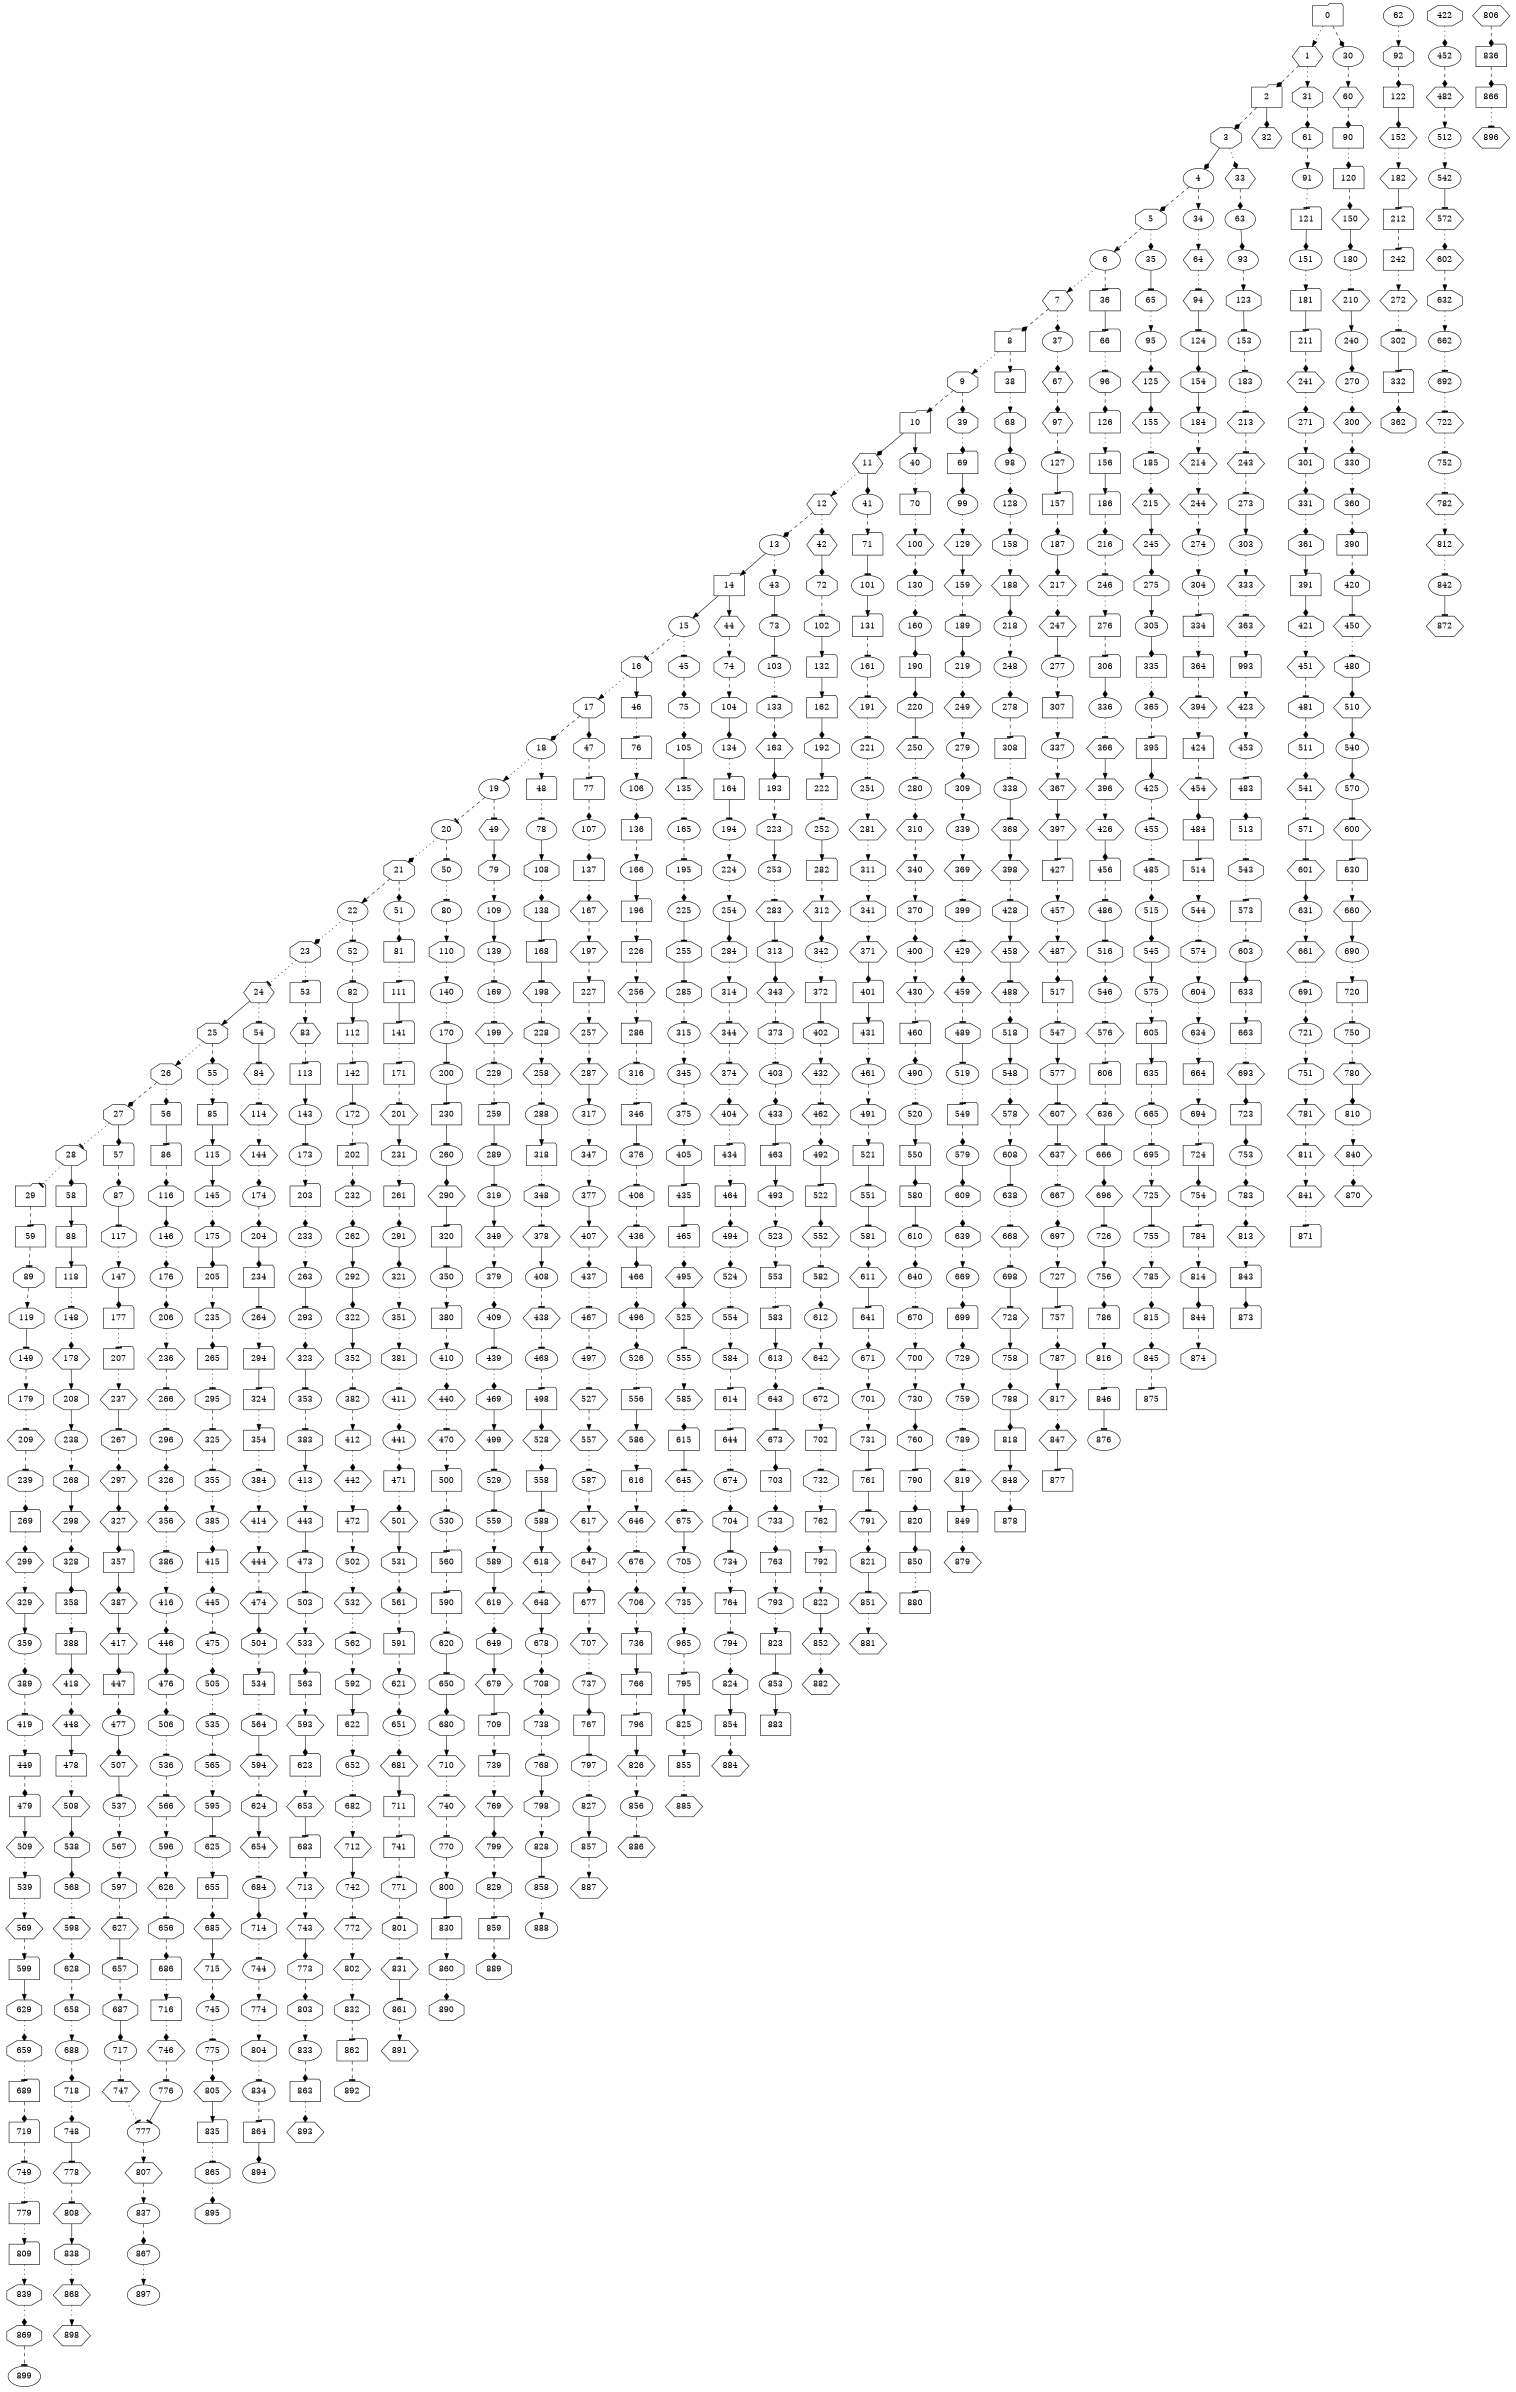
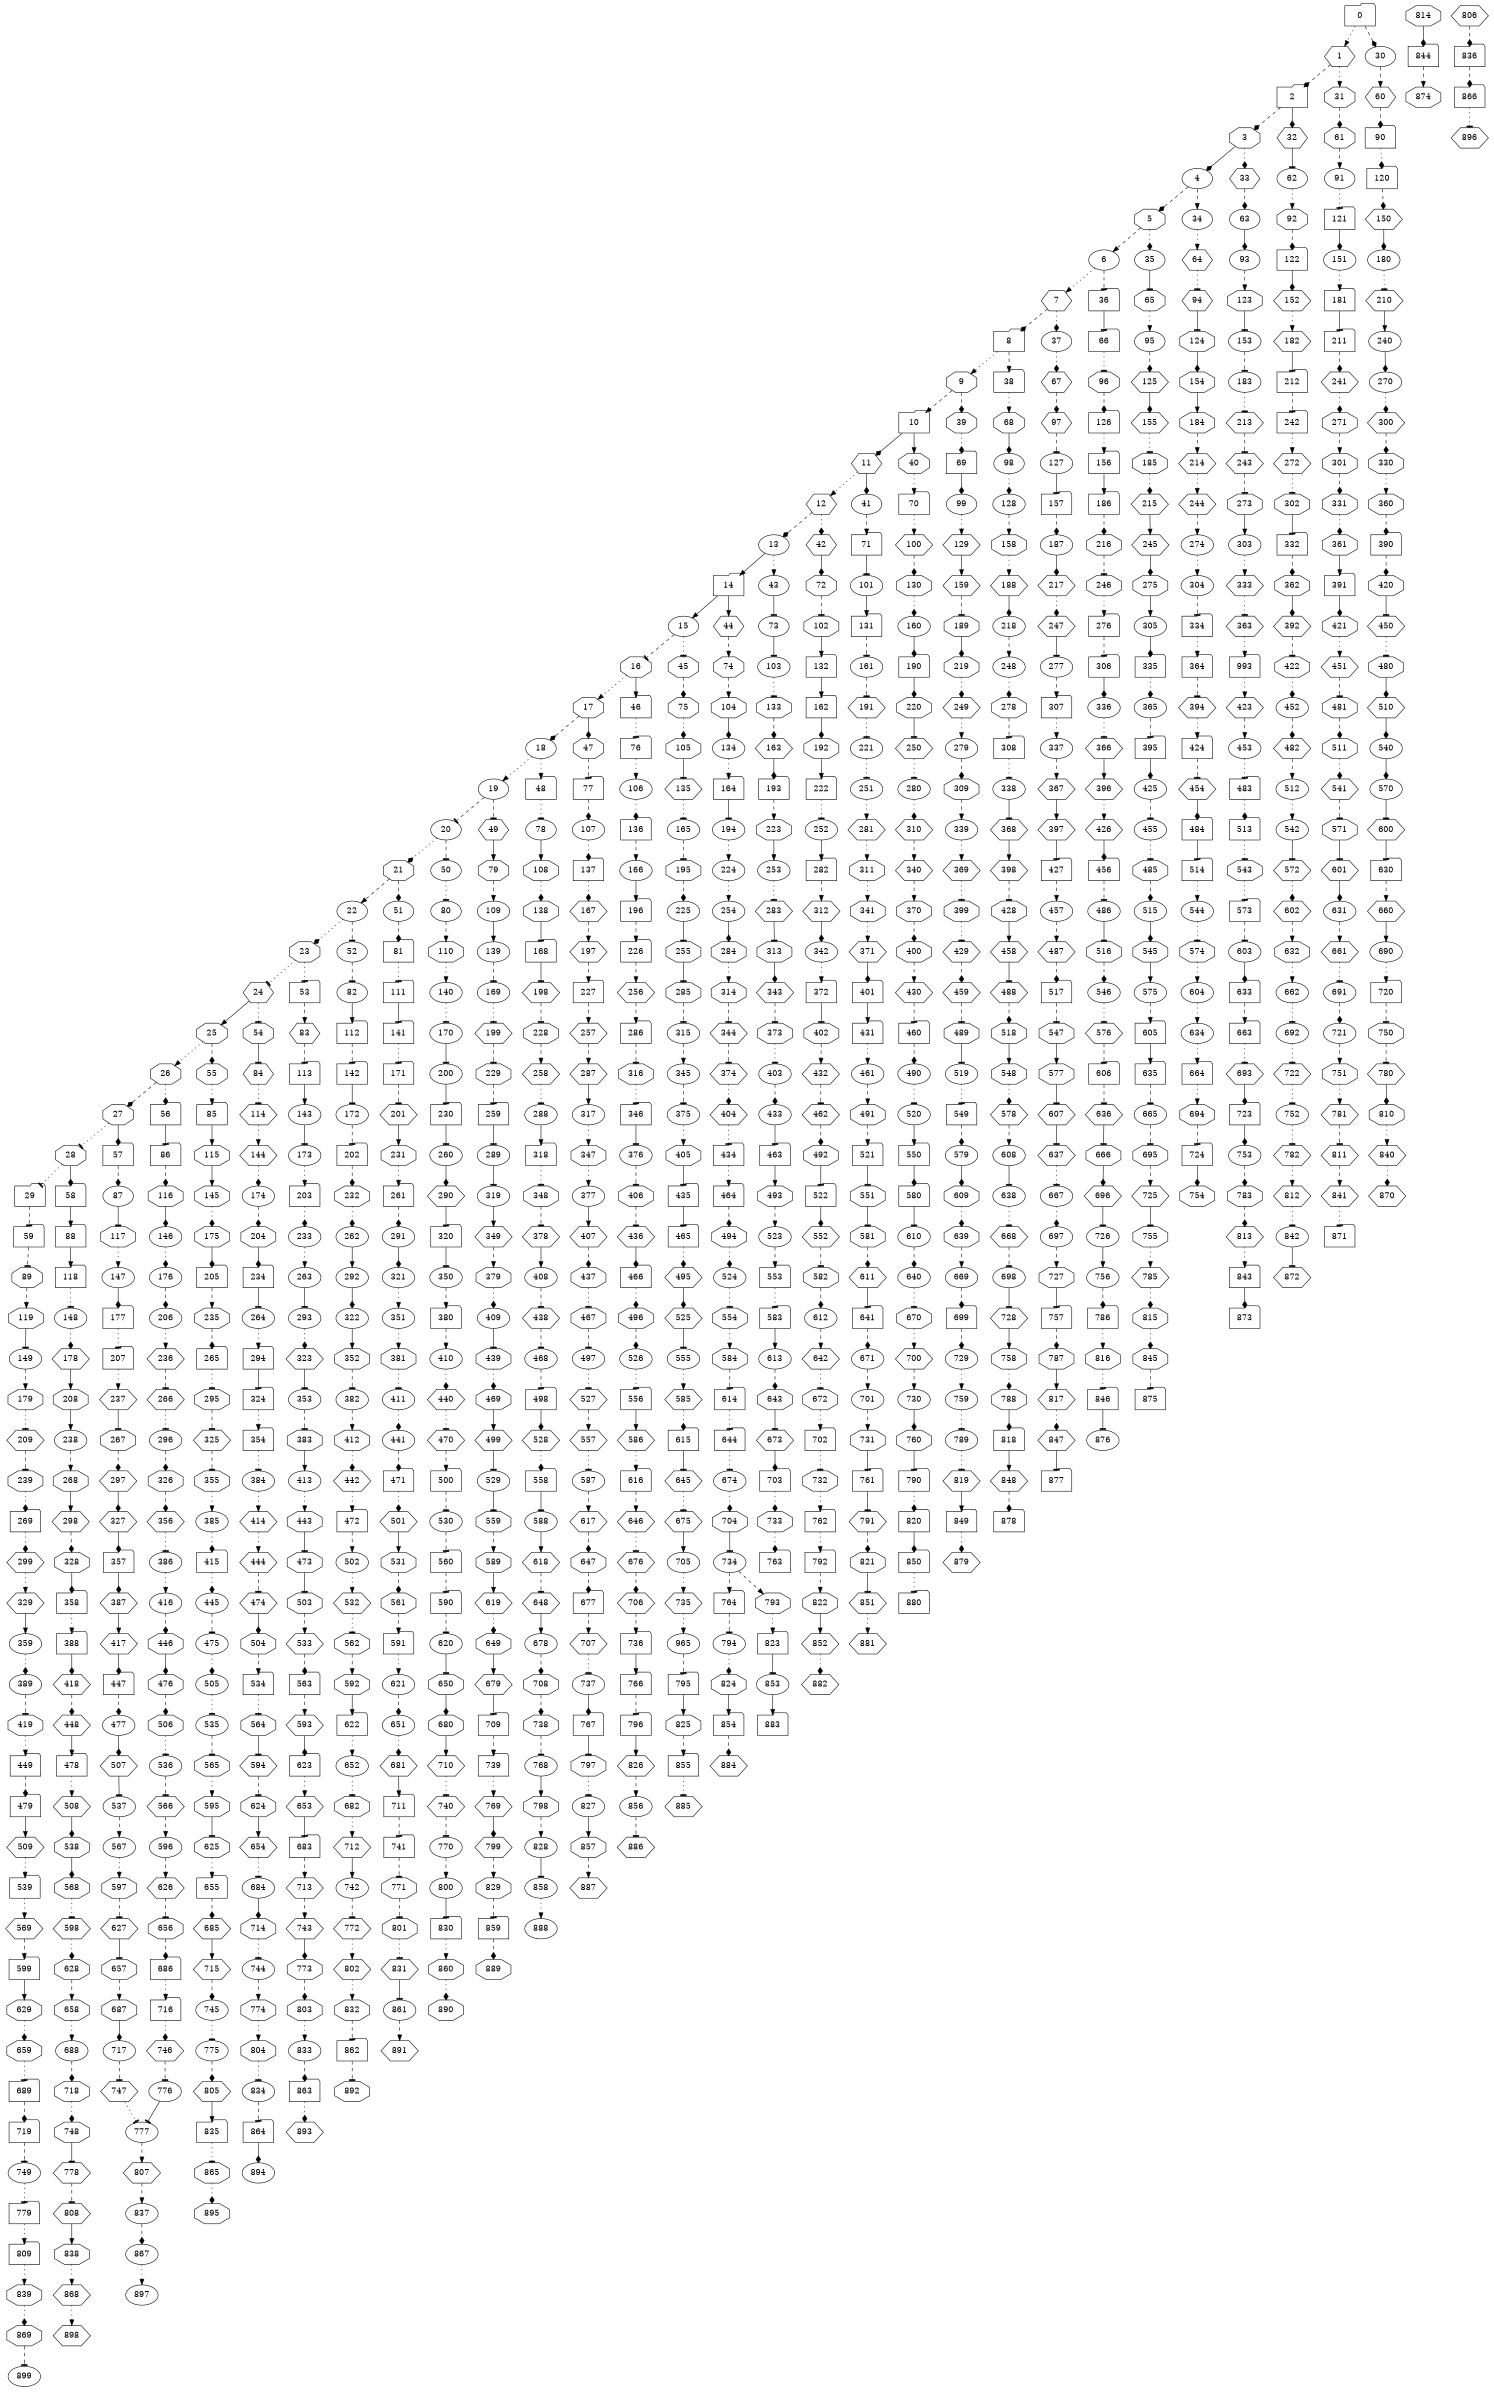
none -> (1292, 157)
none -> (1292, 626)
(542, 1093) -> (541, 1093)
(1198, 1237) -> none
(776, 1580) -> (749, 1581)
(399, 1661) -> (399, 1661)
